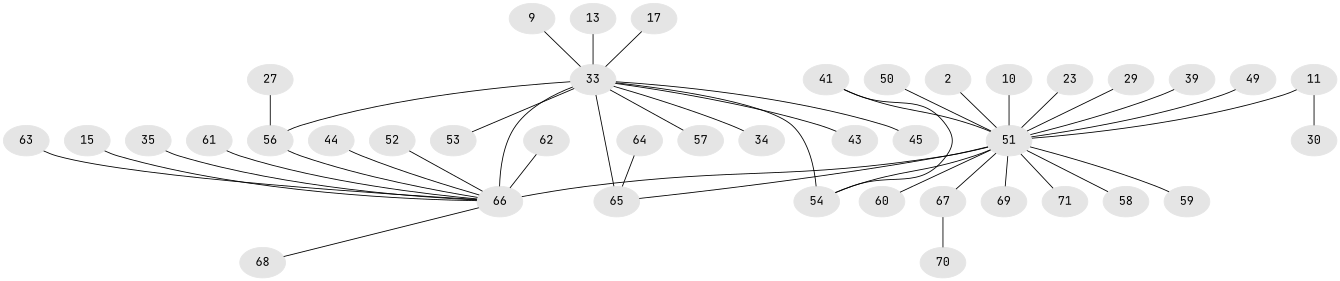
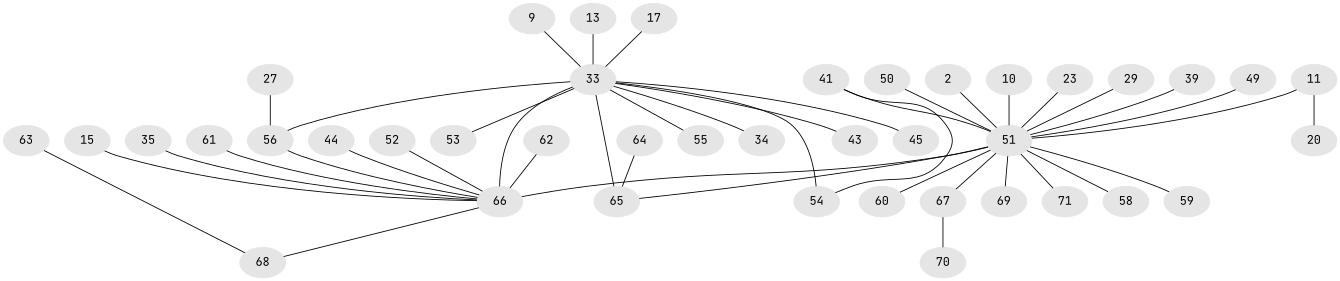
(701, 141) -> (701, 141)
(1314, 141) -> (1314, 141)
(913, 171) -> none
(172, 175) -> (145, 202)
